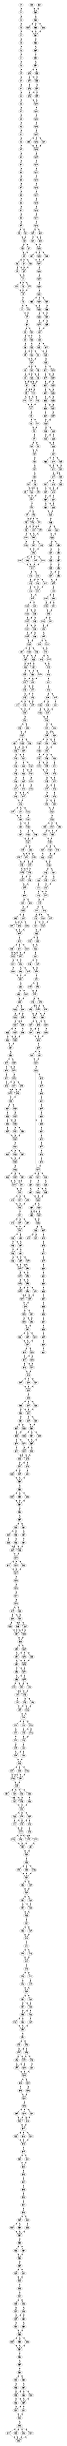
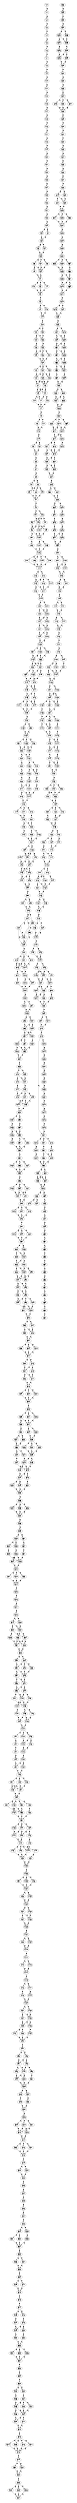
(36, 39) -> none
(21, 922) -> (21, 932)
none -> (18, 2460)
